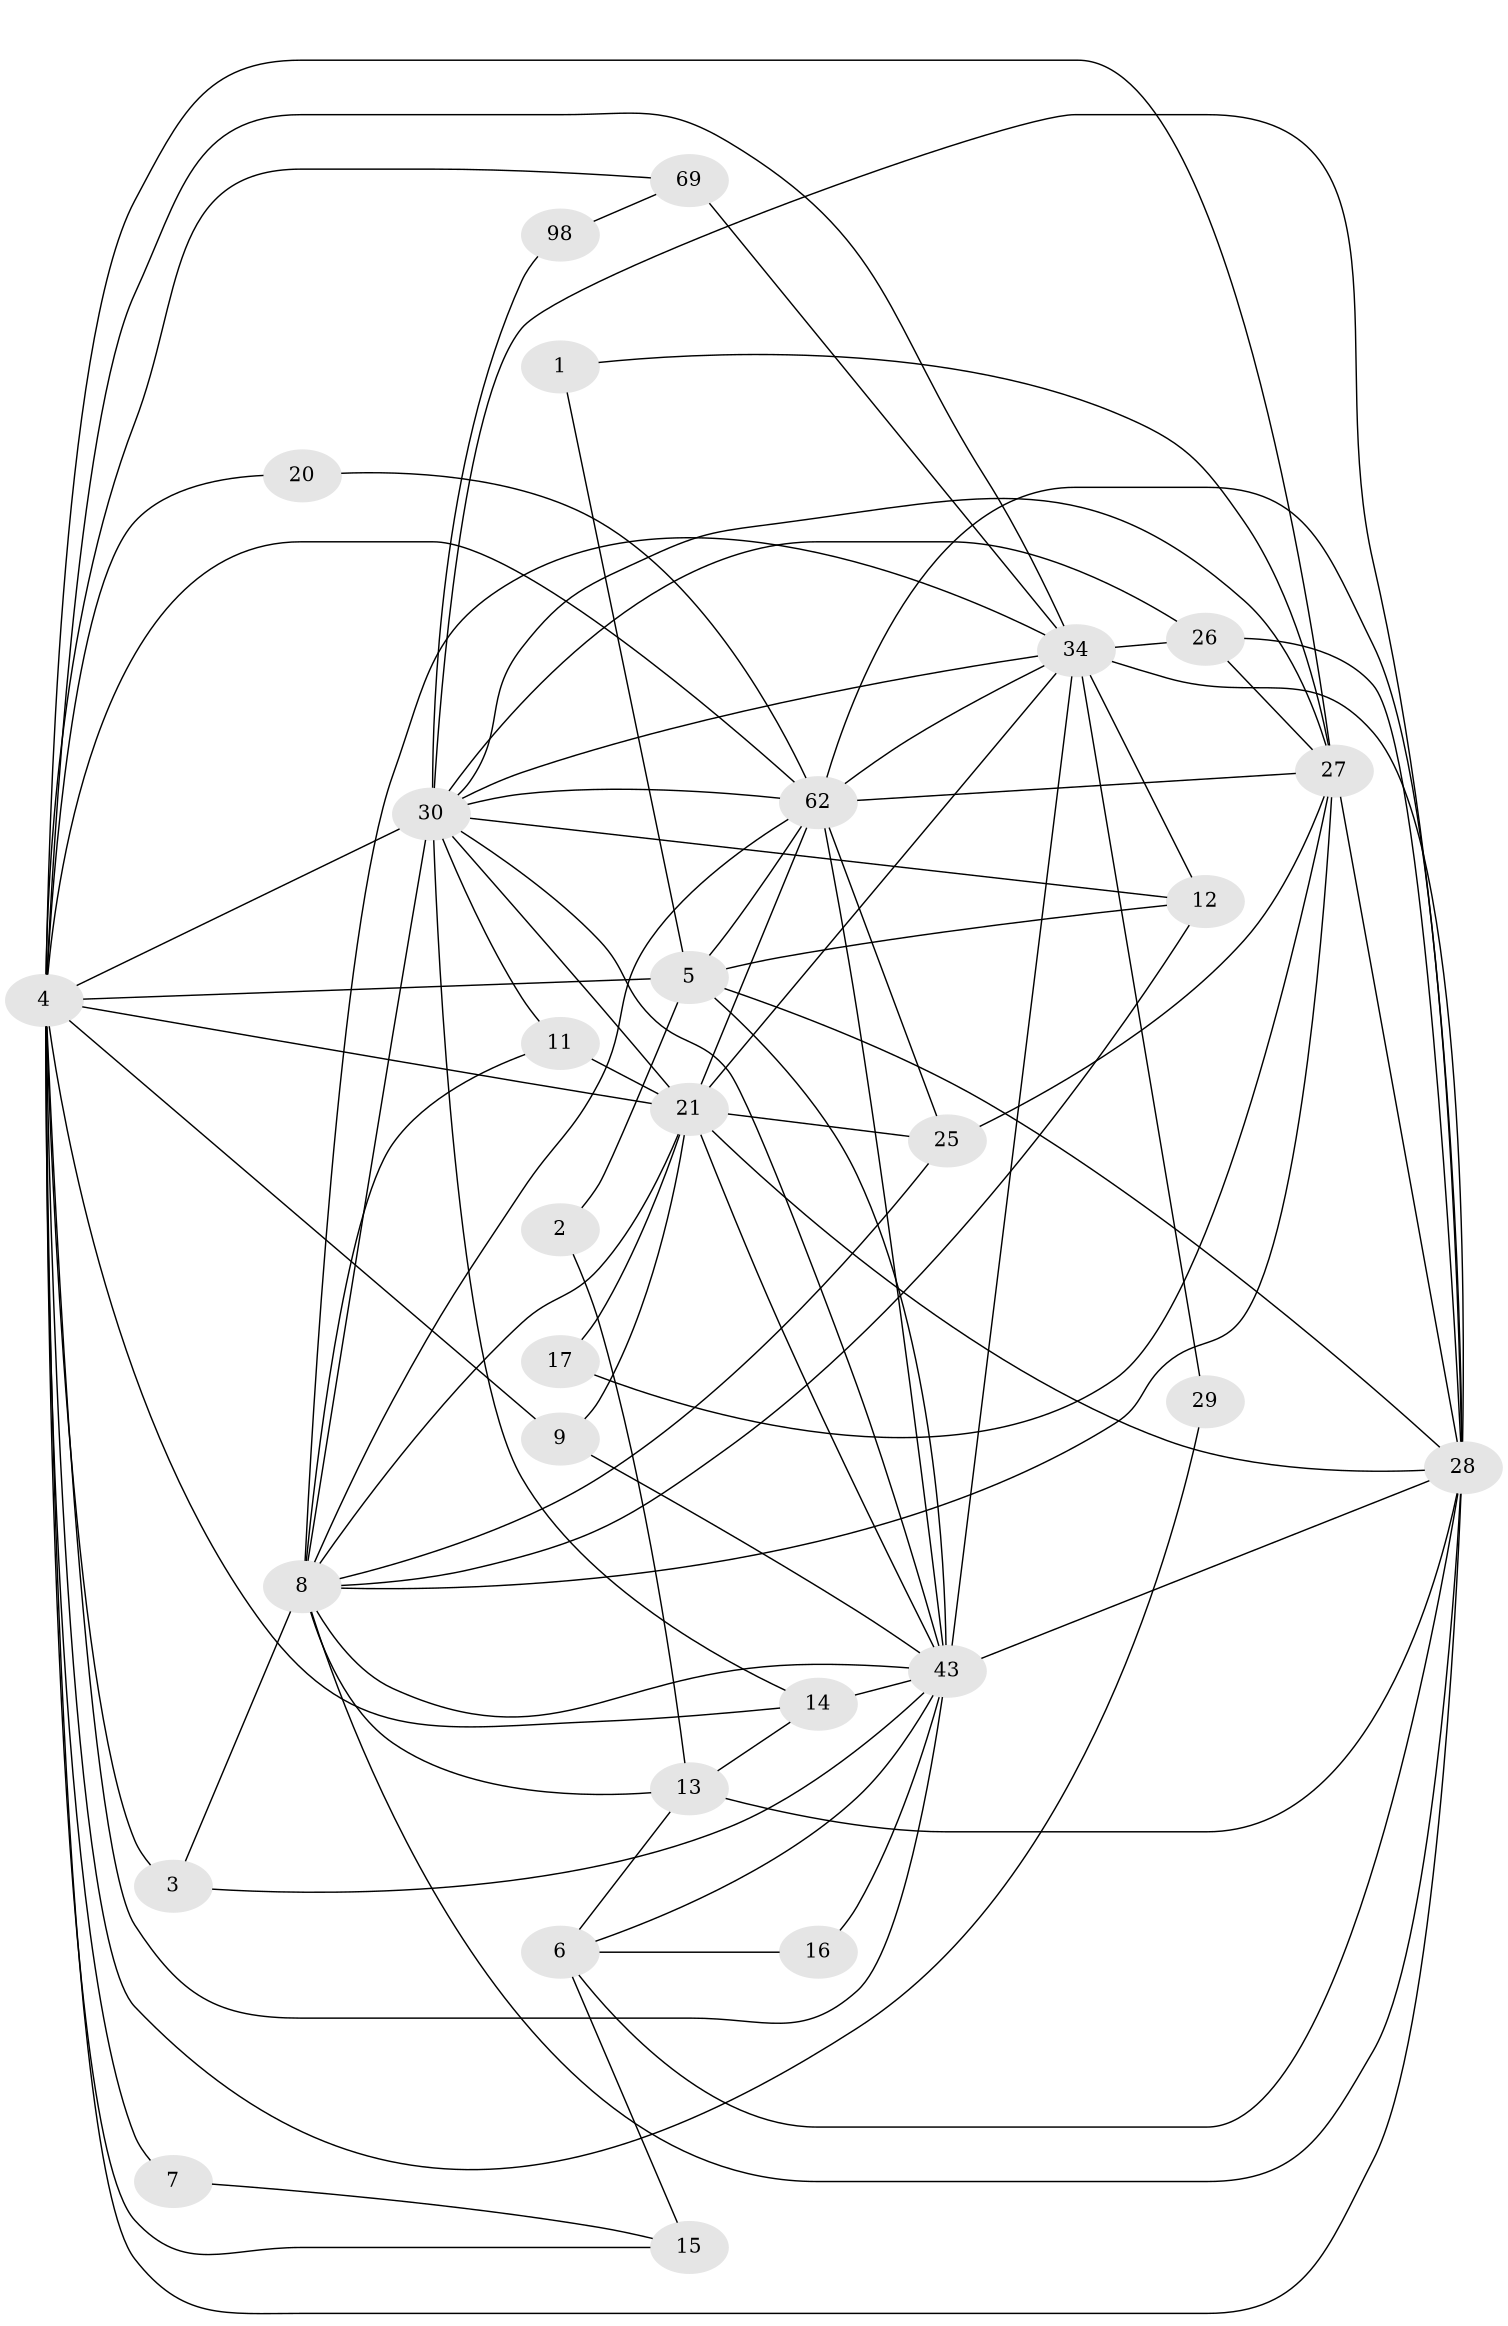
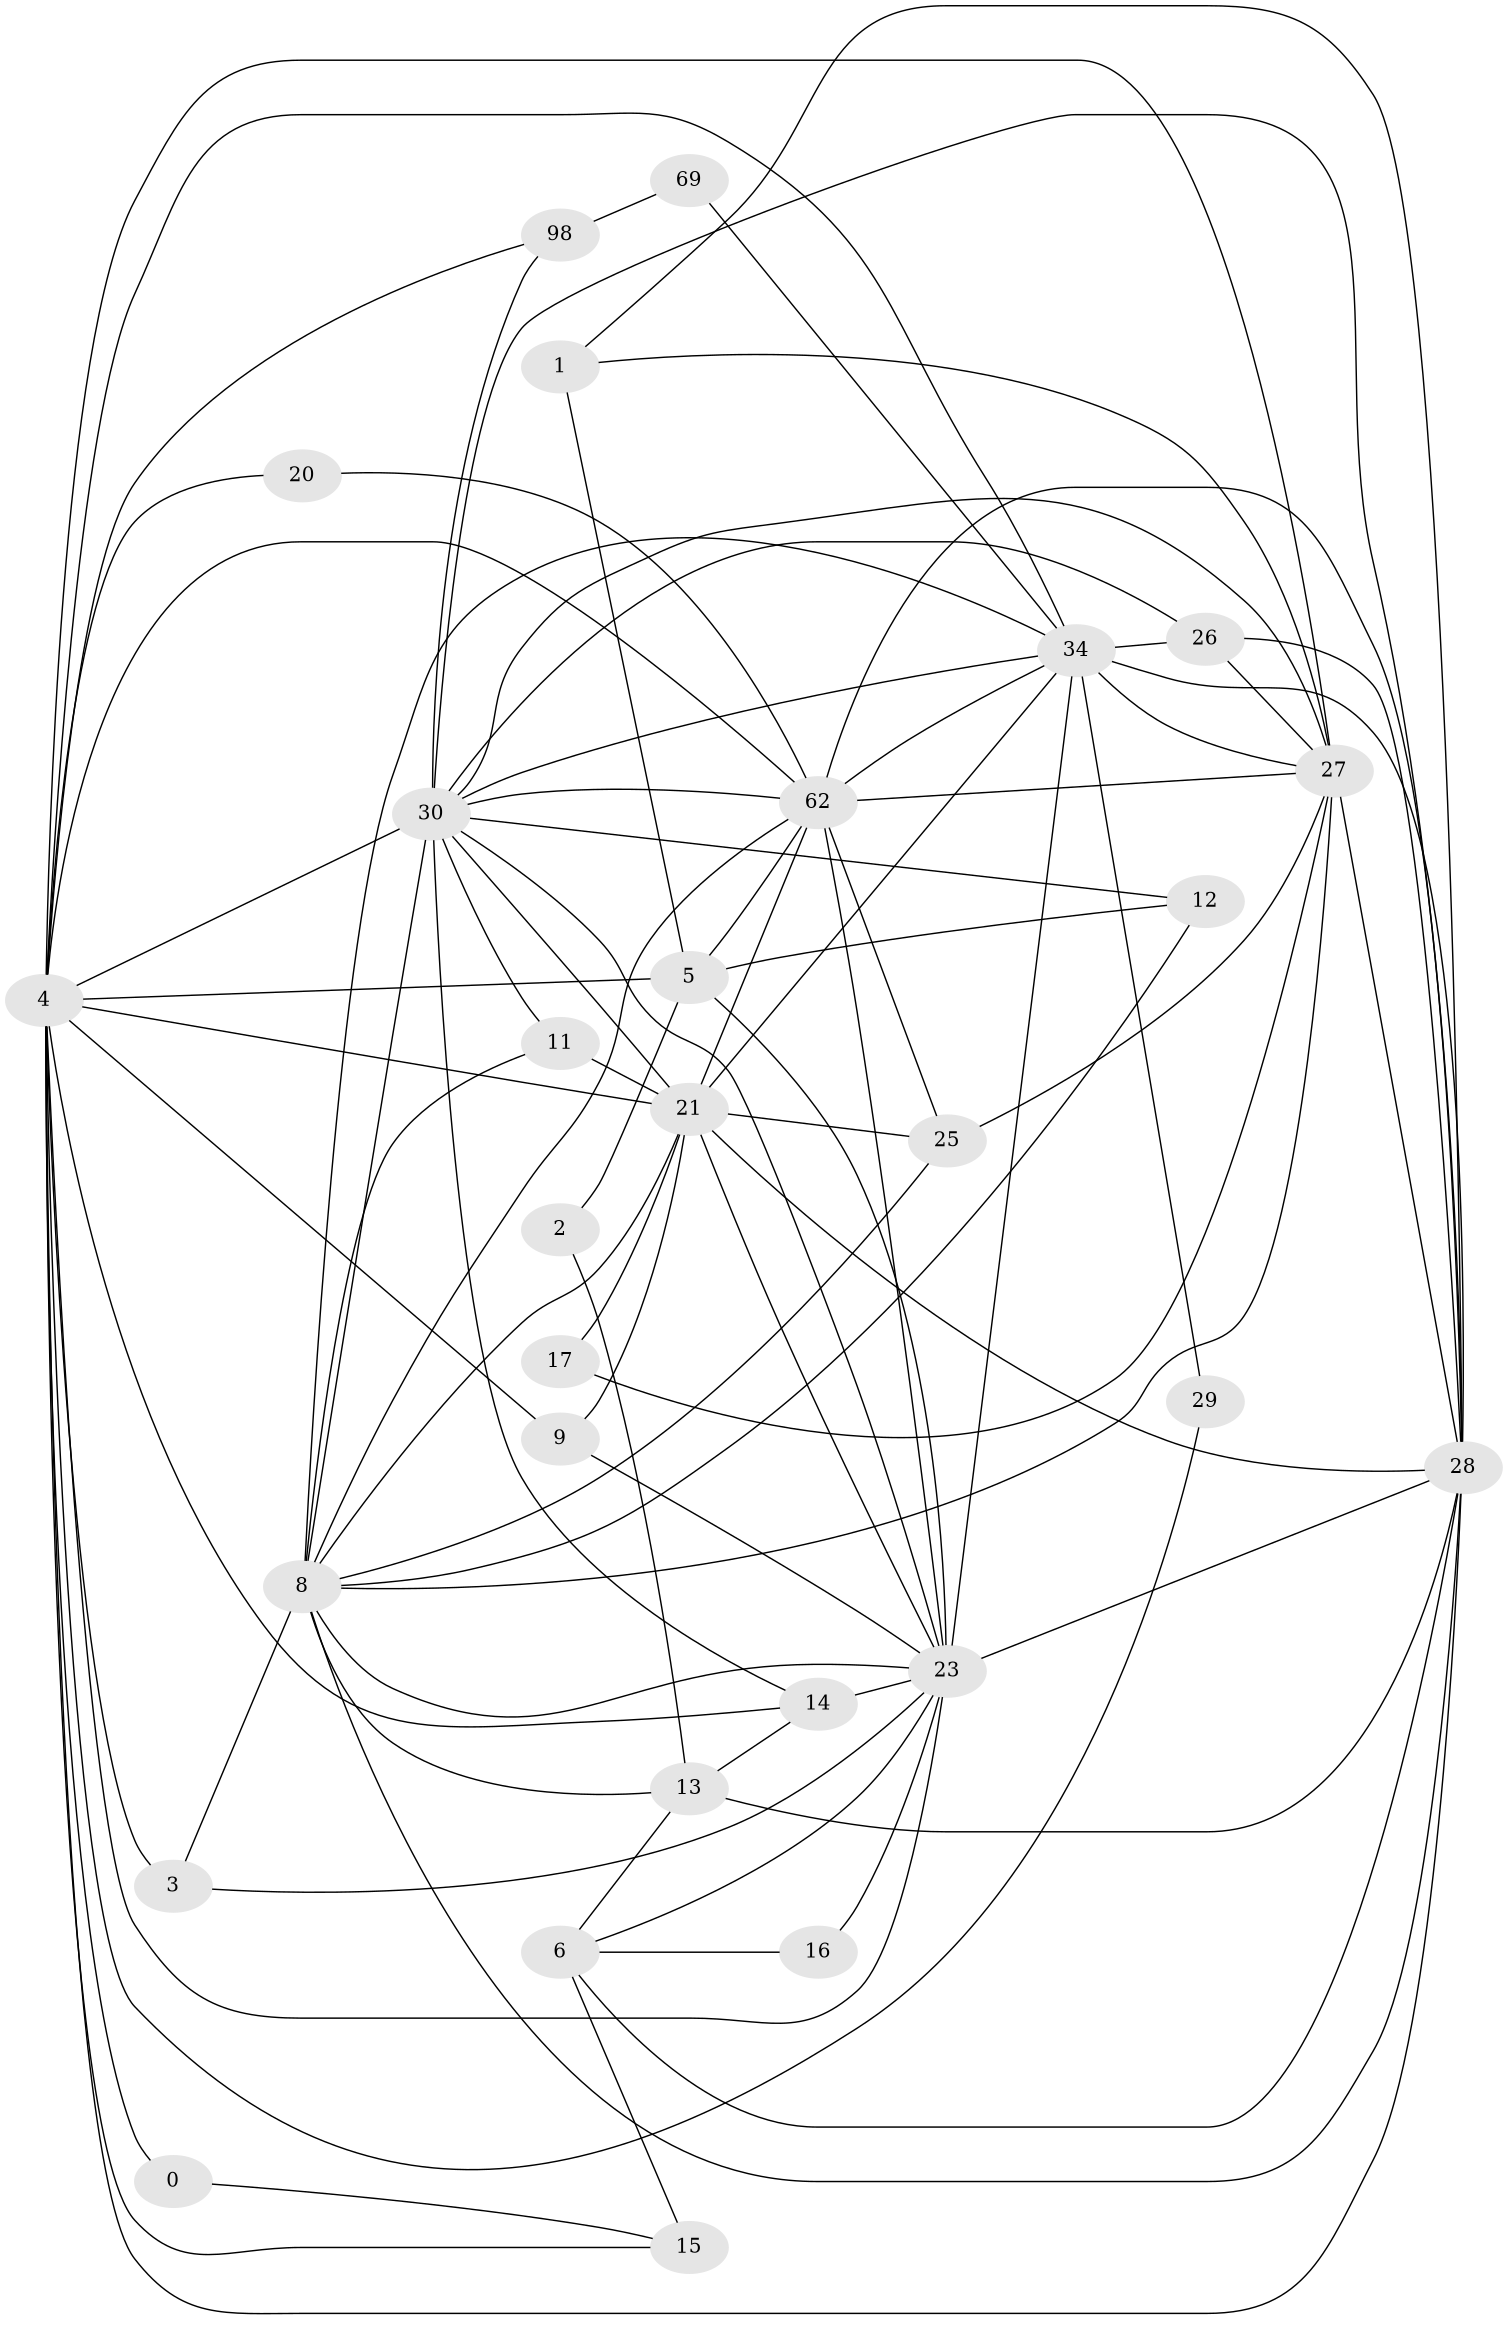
(153, 365) -> (127, 500)
(1138, 771) -> (1189, 736)
(1106, 1179) -> (1412, 280)
(947, 1671) -> (947, 1671)
(173, 2182) -> (173, 2182)
